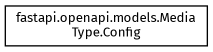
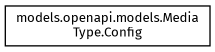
(106, 26) -> (108, 26)
